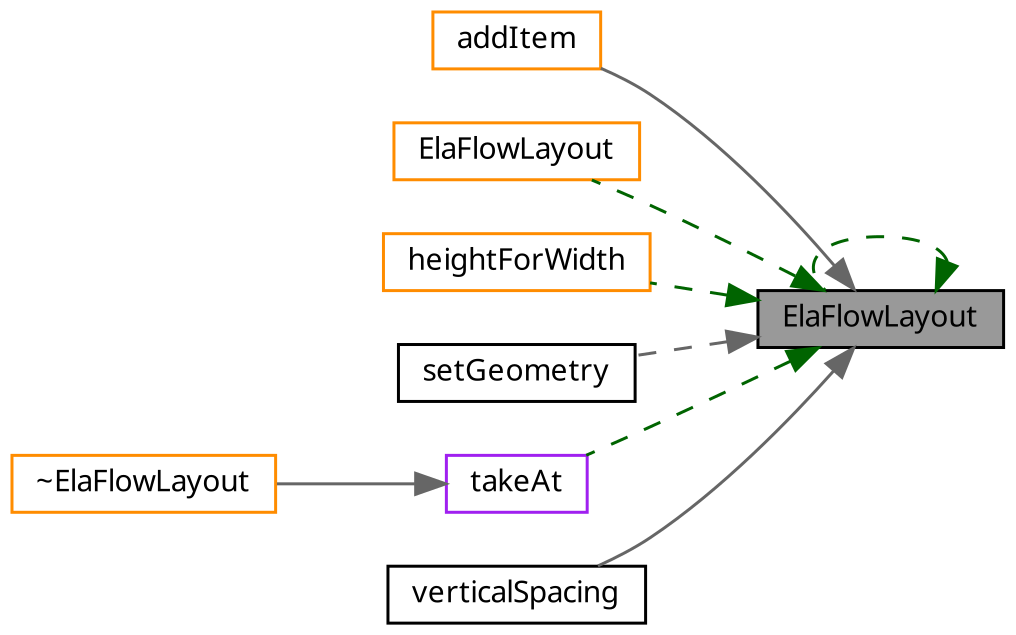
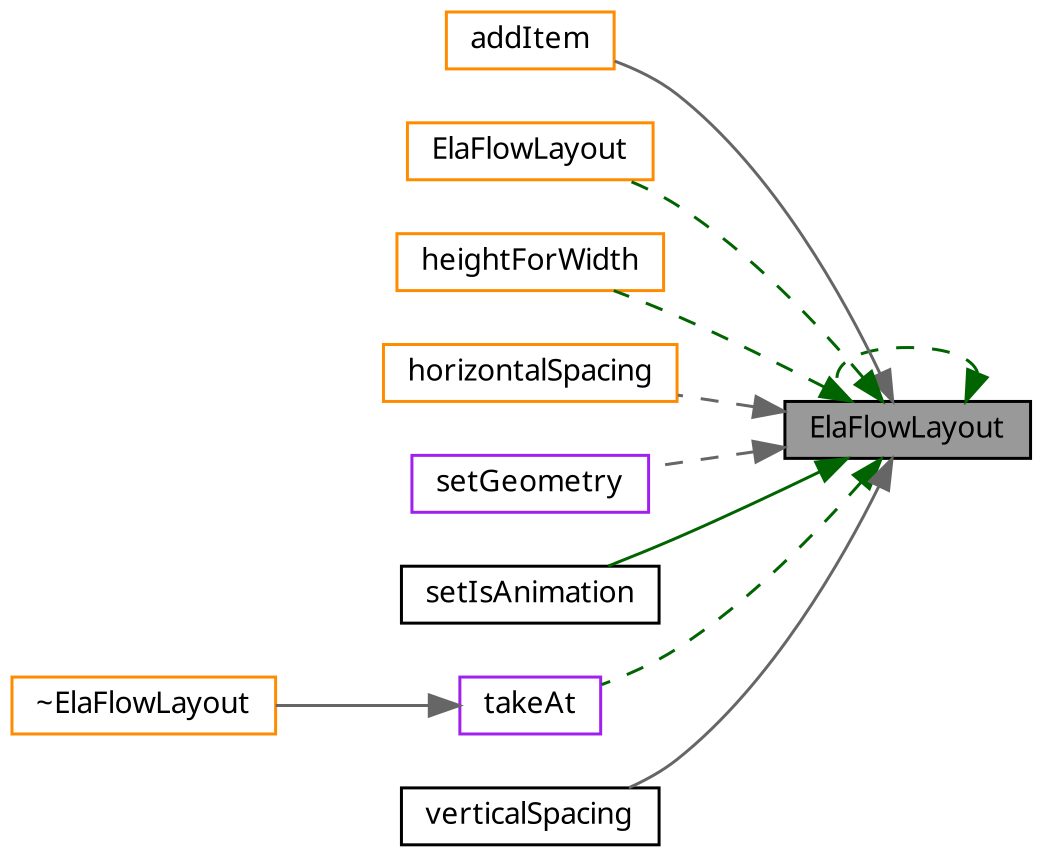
(517, 373) -> (530, 484)
none -> (530, 373)
none -> (530, 595)
